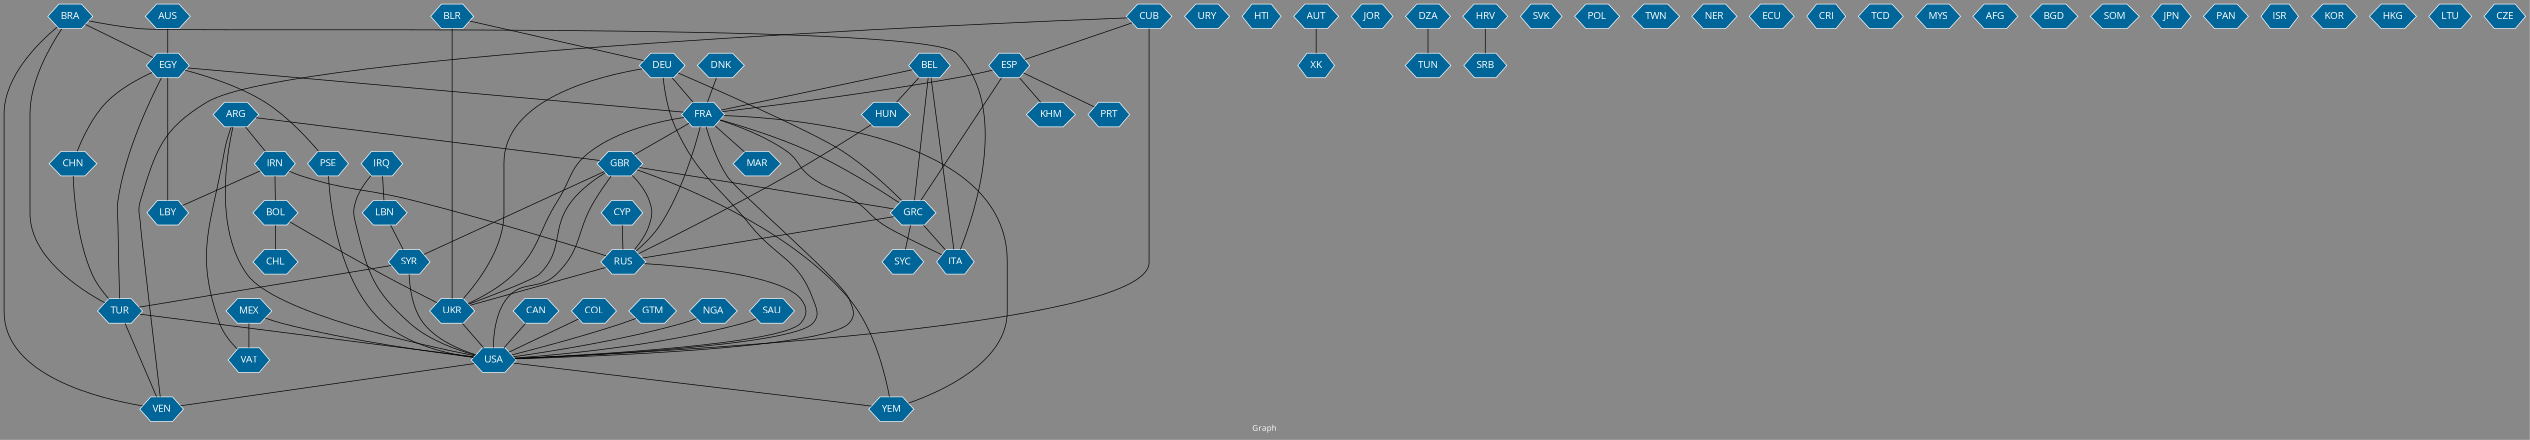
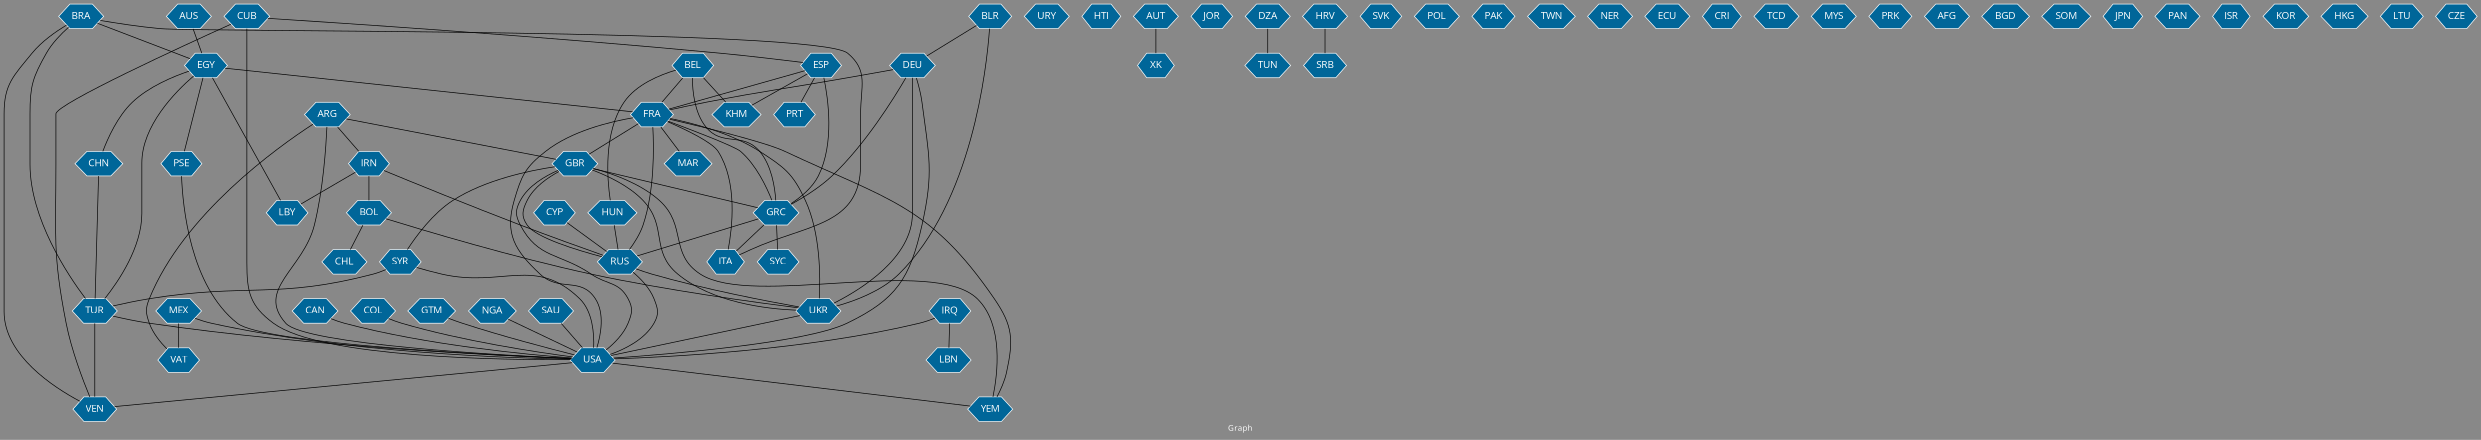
none -> (1493, 16)
none -> (1890, 16)
(721, 65) -> none
(942, 159) -> (715, 90)
(397, 237) -> none
